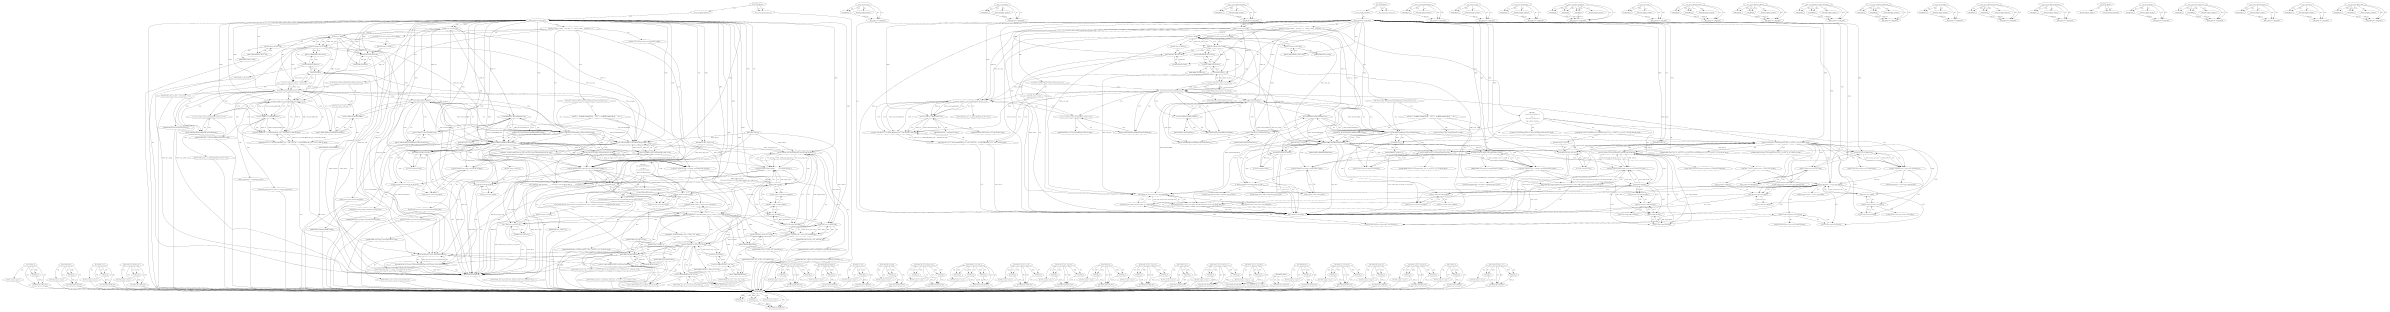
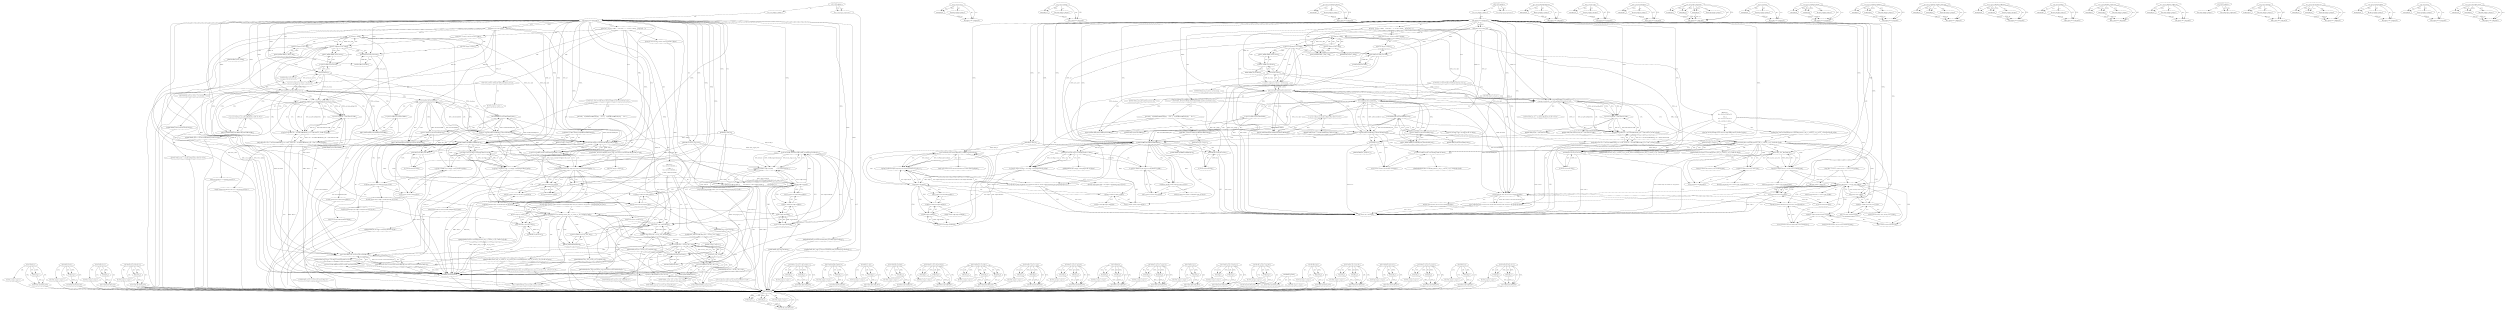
(1219, 194) -> none
(415, 220) -> none
